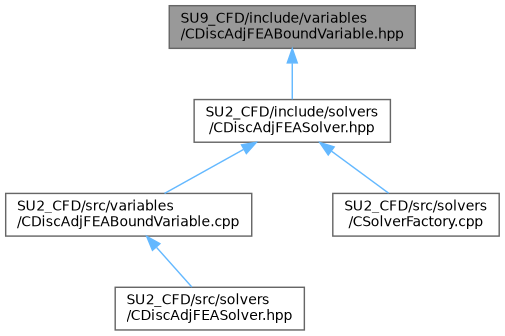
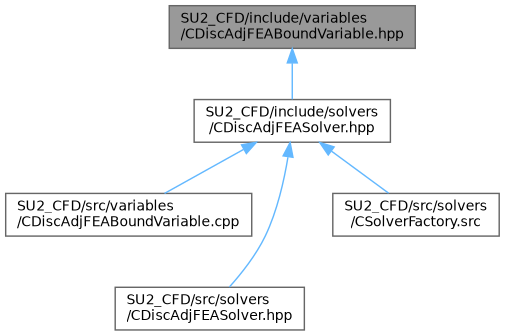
(292, 27) -> (292, 27)
(416, 215) -> (416, 215)
(174, 267) -> (269, 227)
